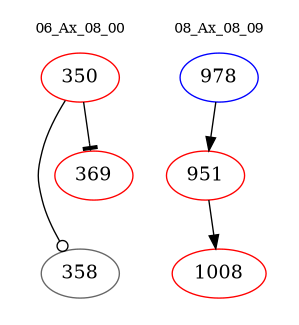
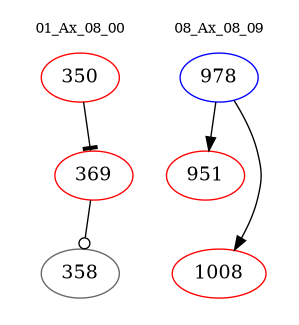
(80, 29) -> (80, 29)
(39, 170) -> (88, 219)
(211, 217) -> (261, 168)
